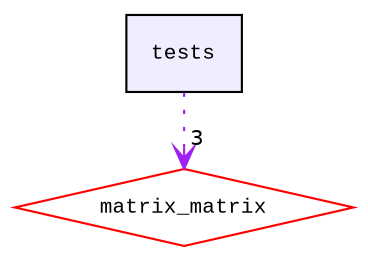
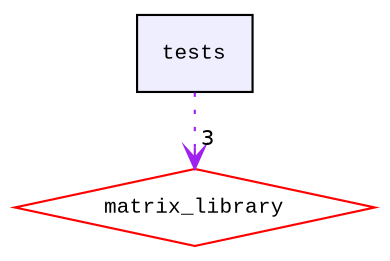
(184, 207) -> (195, 207)
